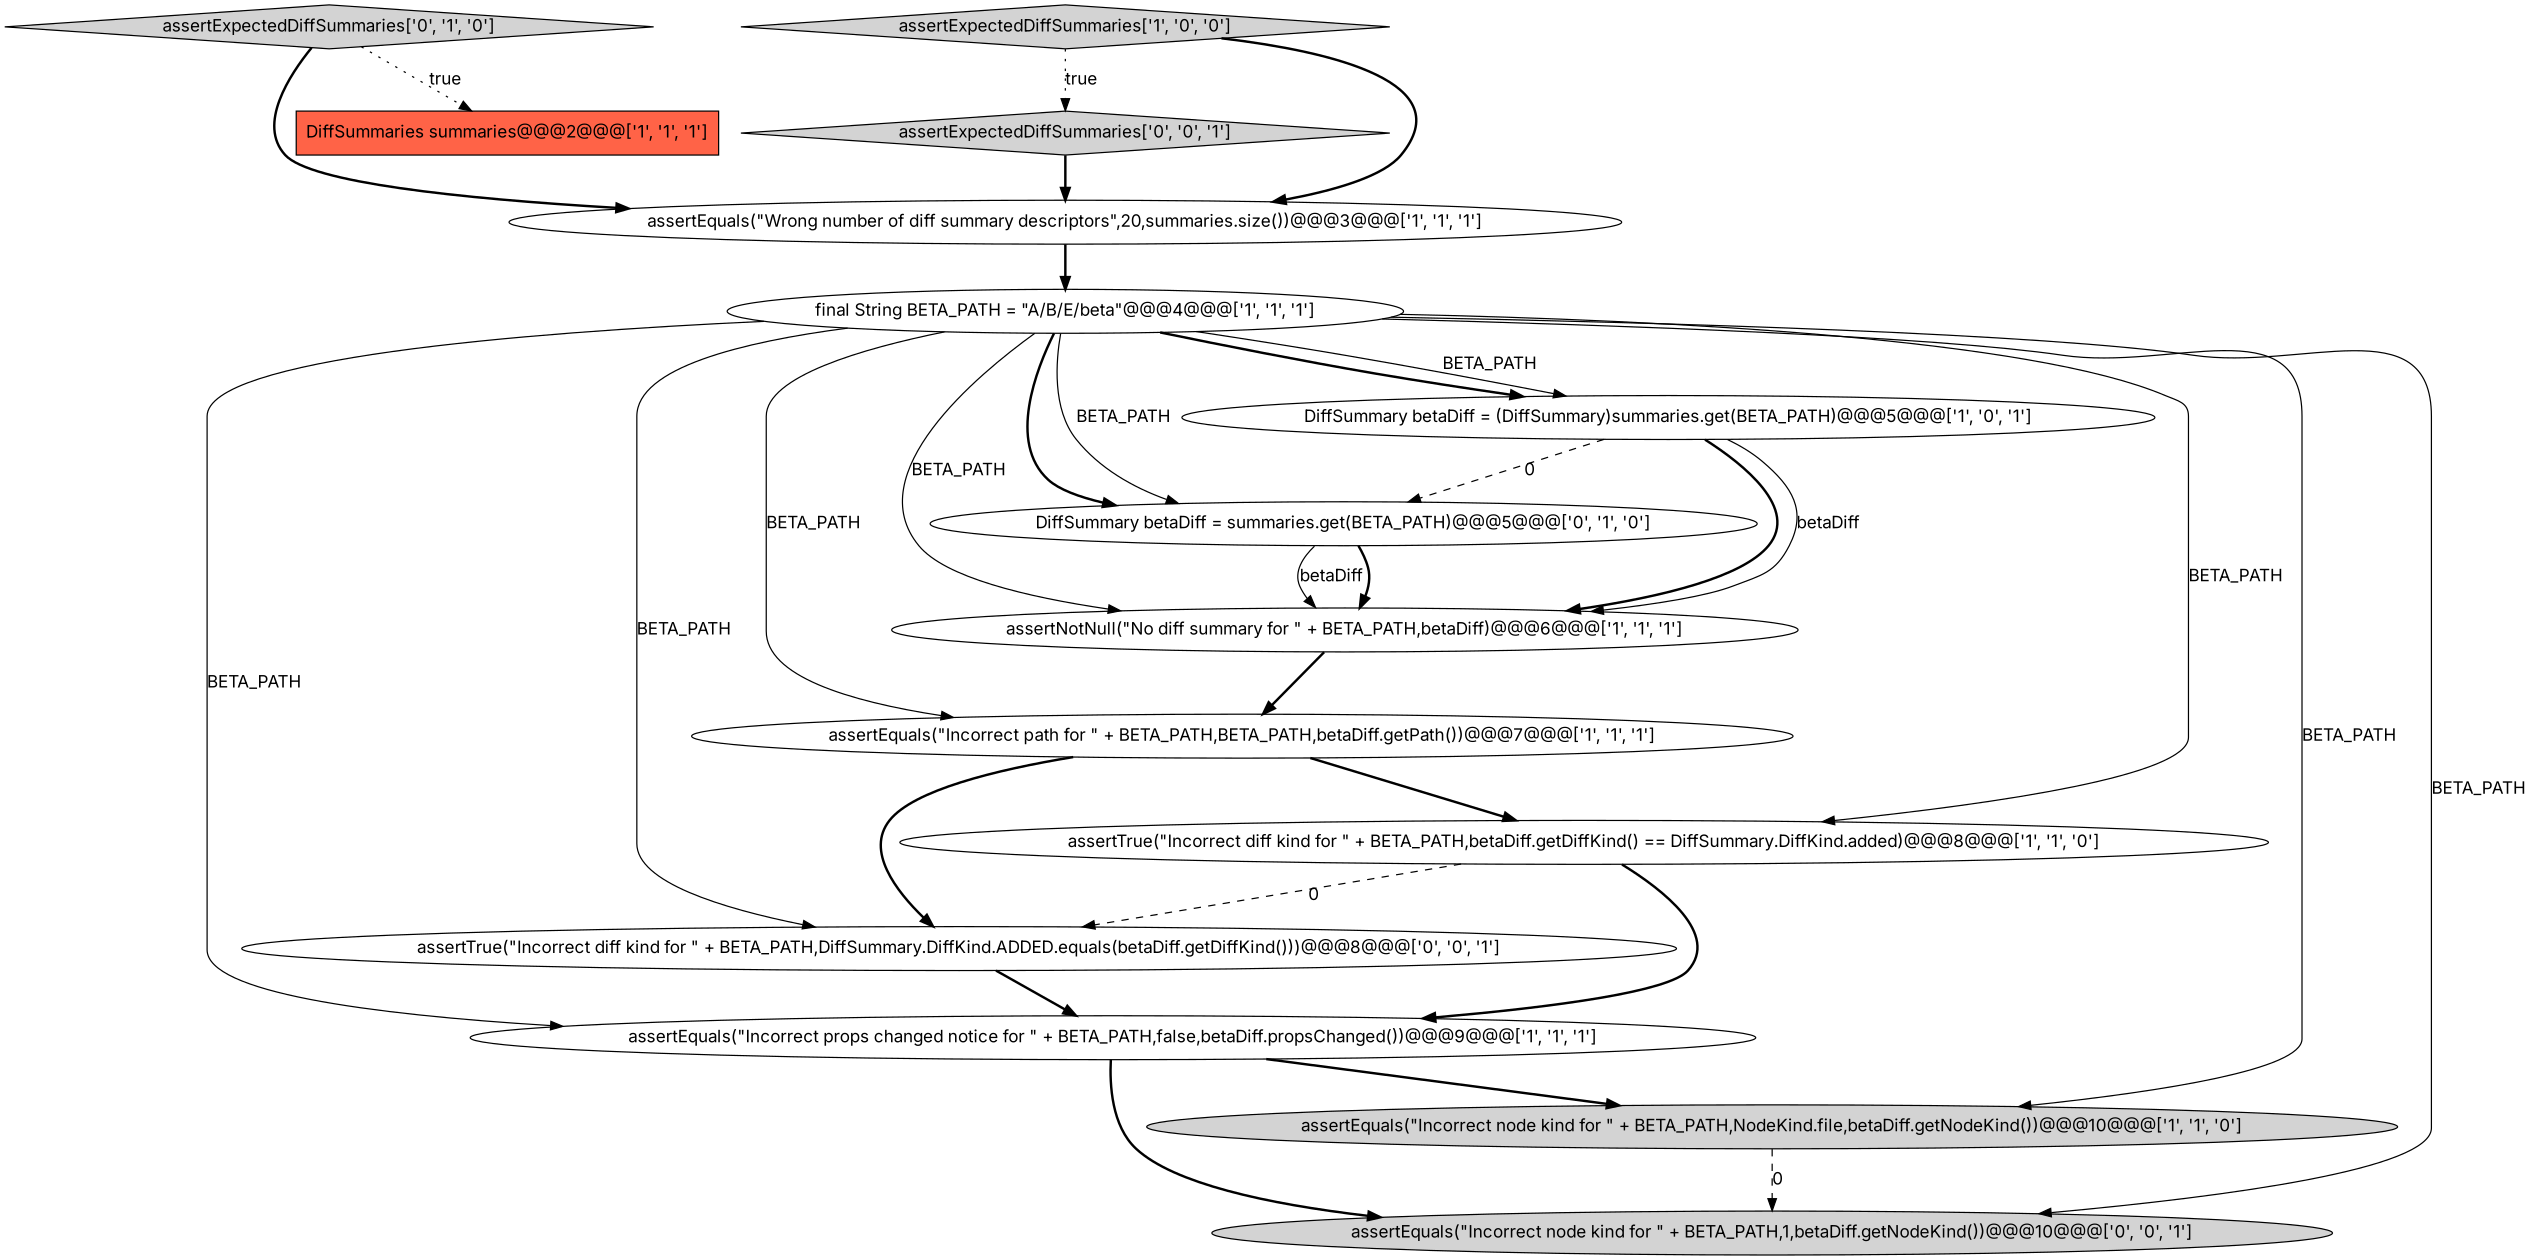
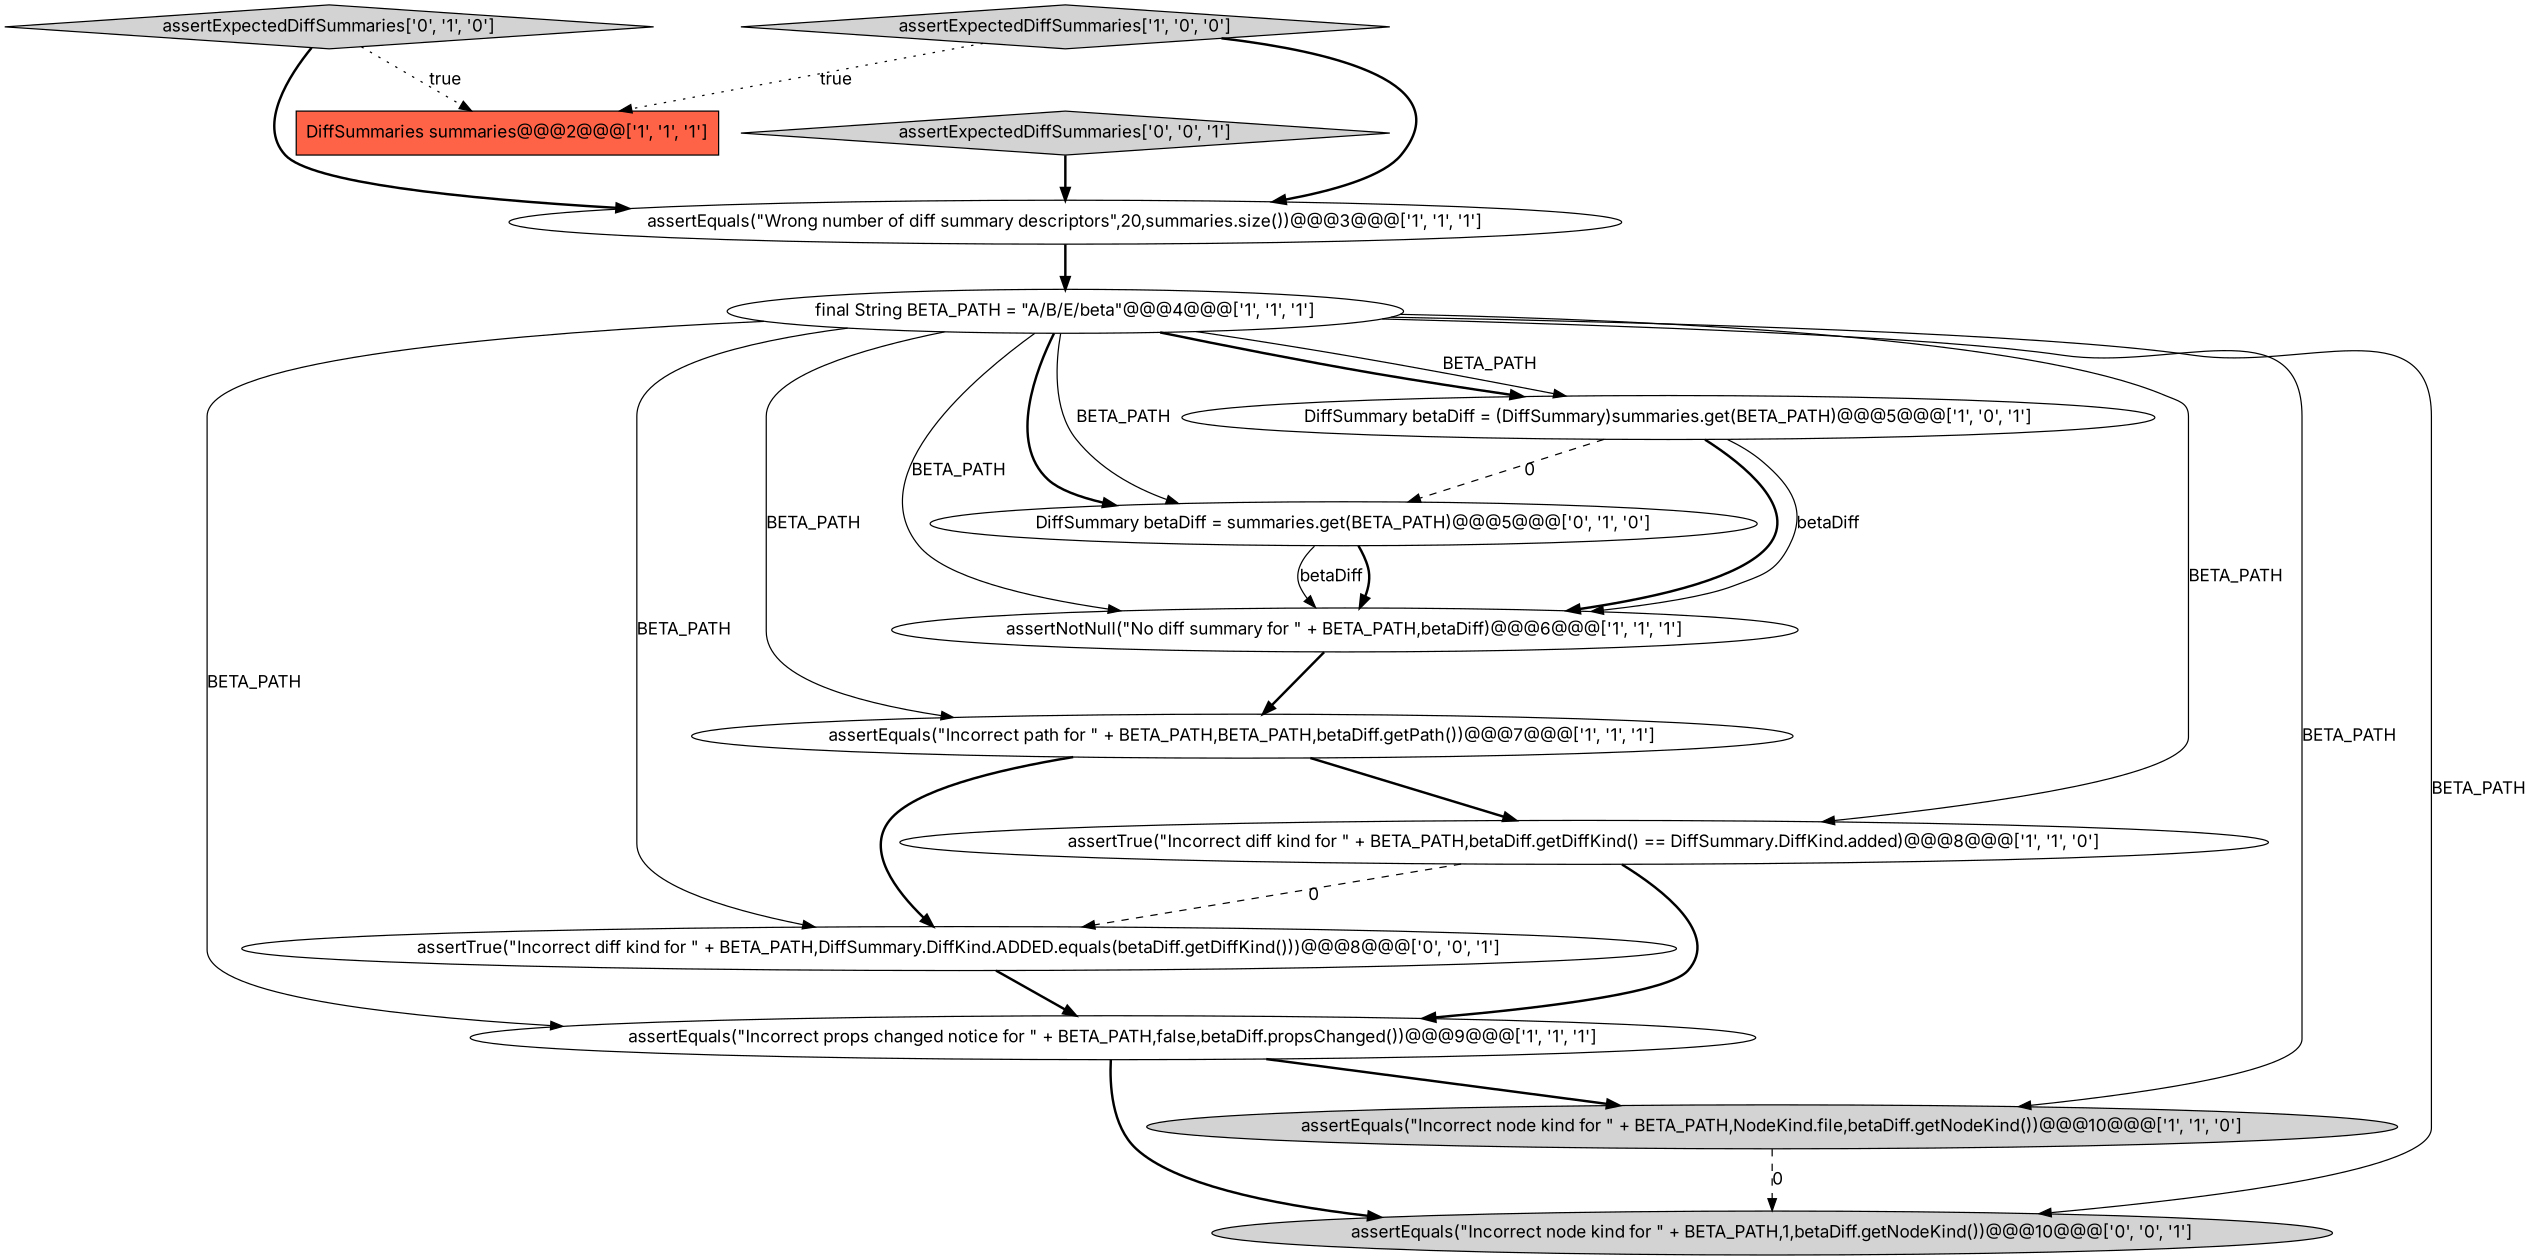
(1065, 74) -> (807, 76)
